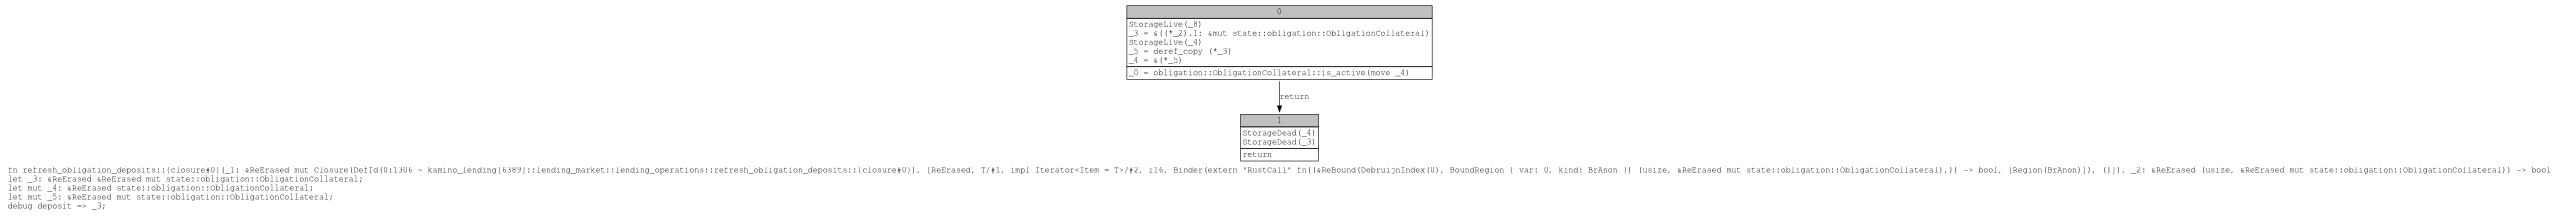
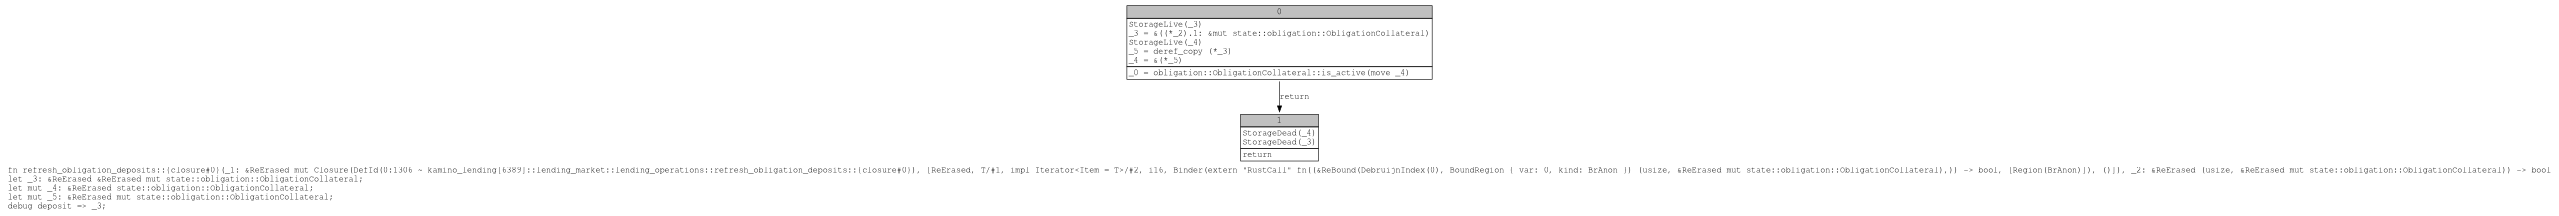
(1166, 24) -> (1166, 24)
